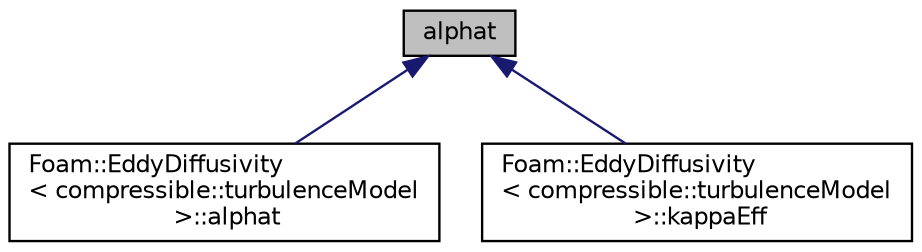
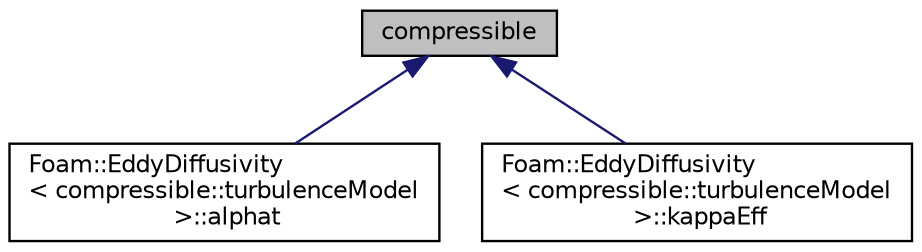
(460, 33) -> (460, 33)
